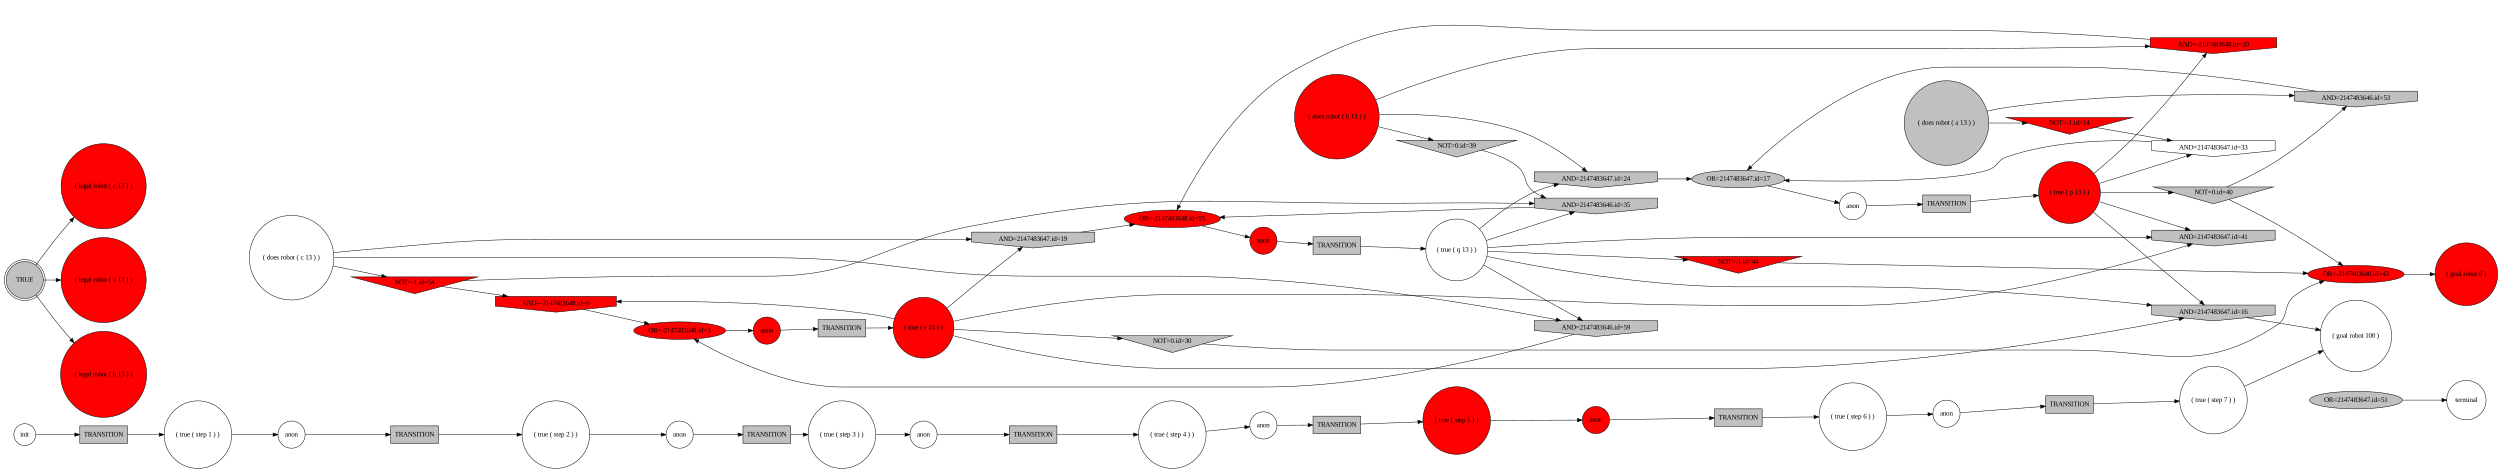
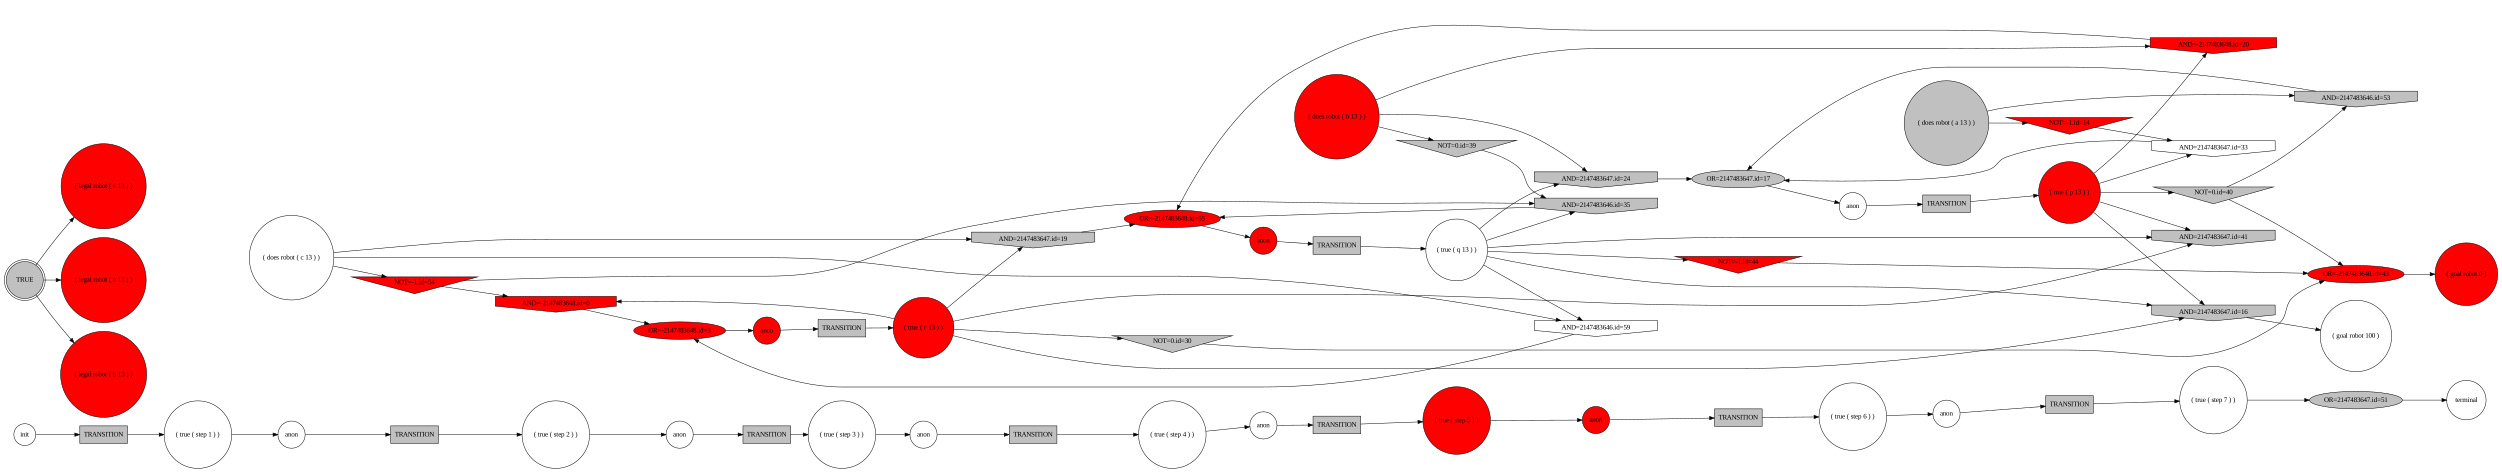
(1596, 328) -> (1596, 328)
(2282, 369) -> (2276, 400)
